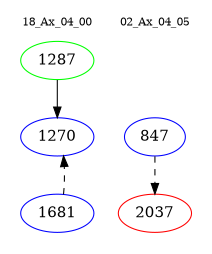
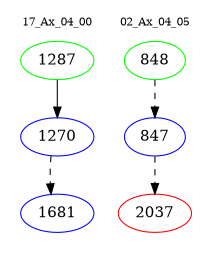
(57, 23) -> (57, 23)
none -> (155, 60)
(64, 181) -> (50, 170)
